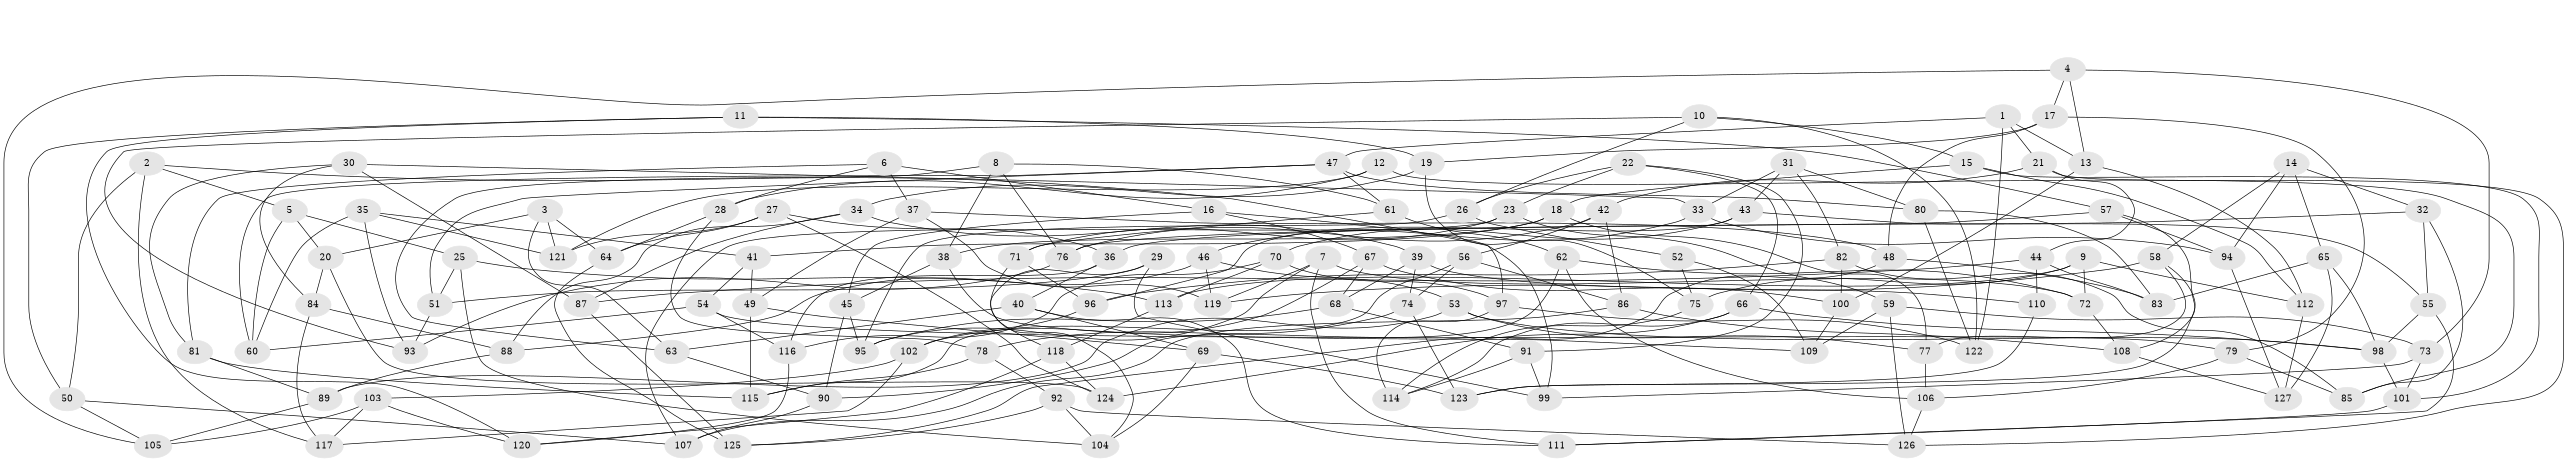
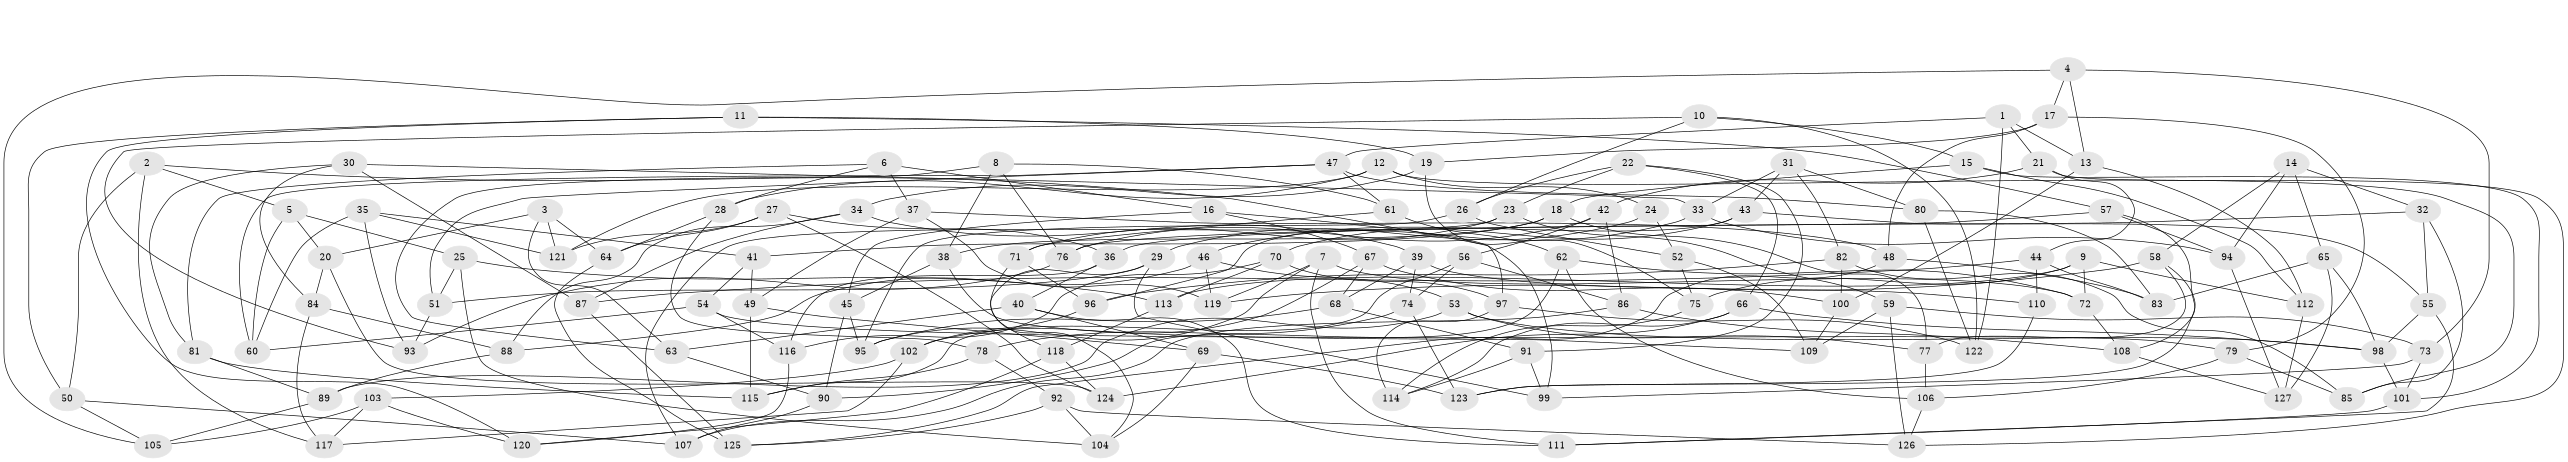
none -> (1651, 211)
